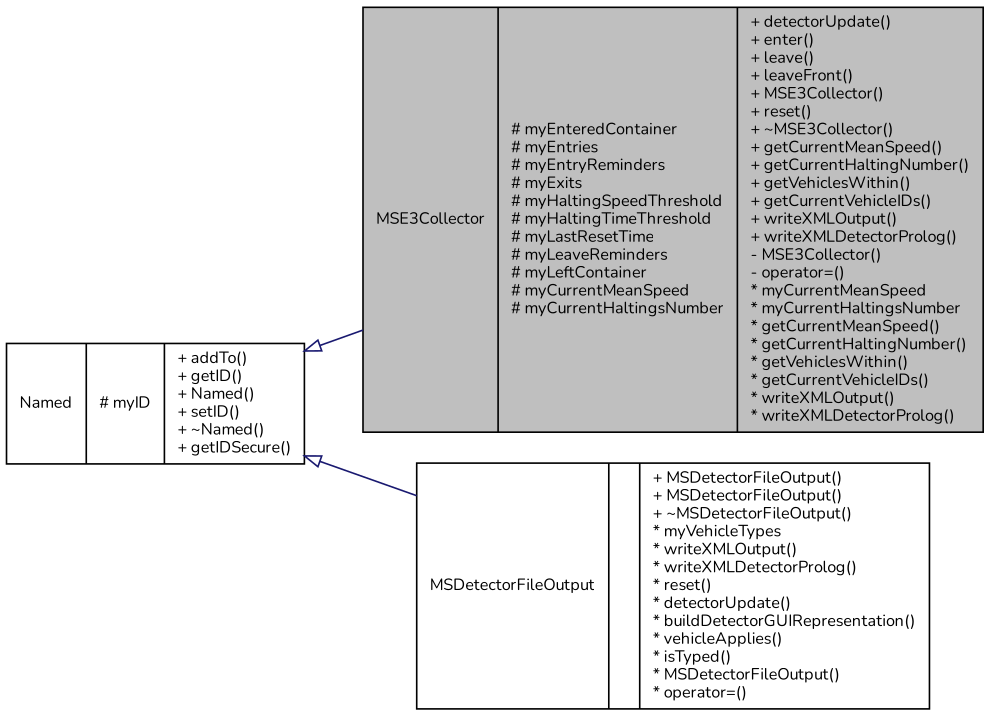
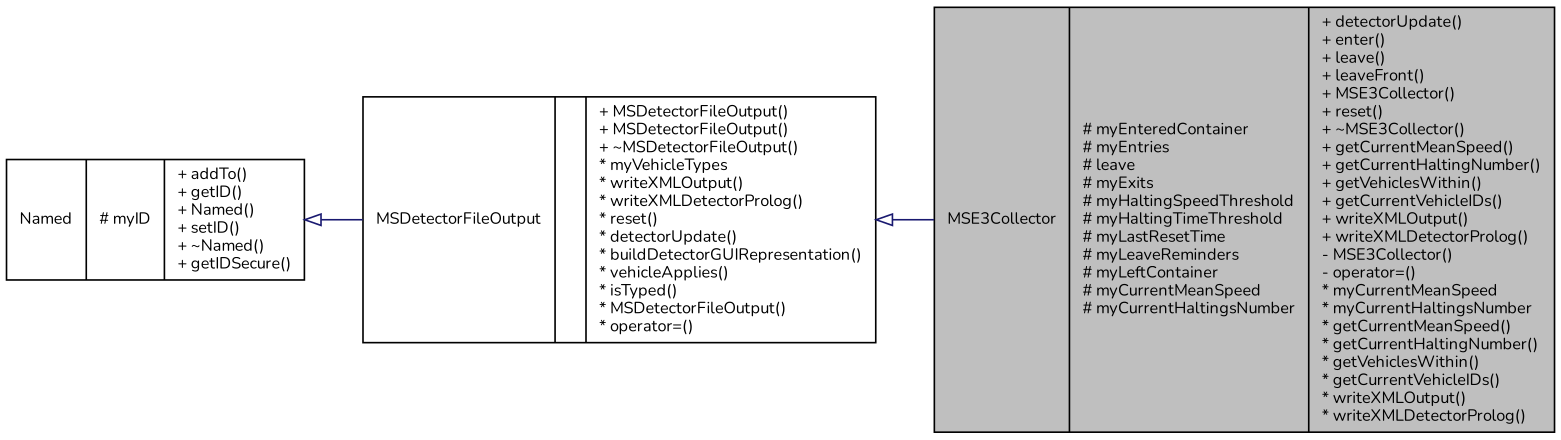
(588, 165) -> (1109, 165)
(341, 338) -> (913, 220)
